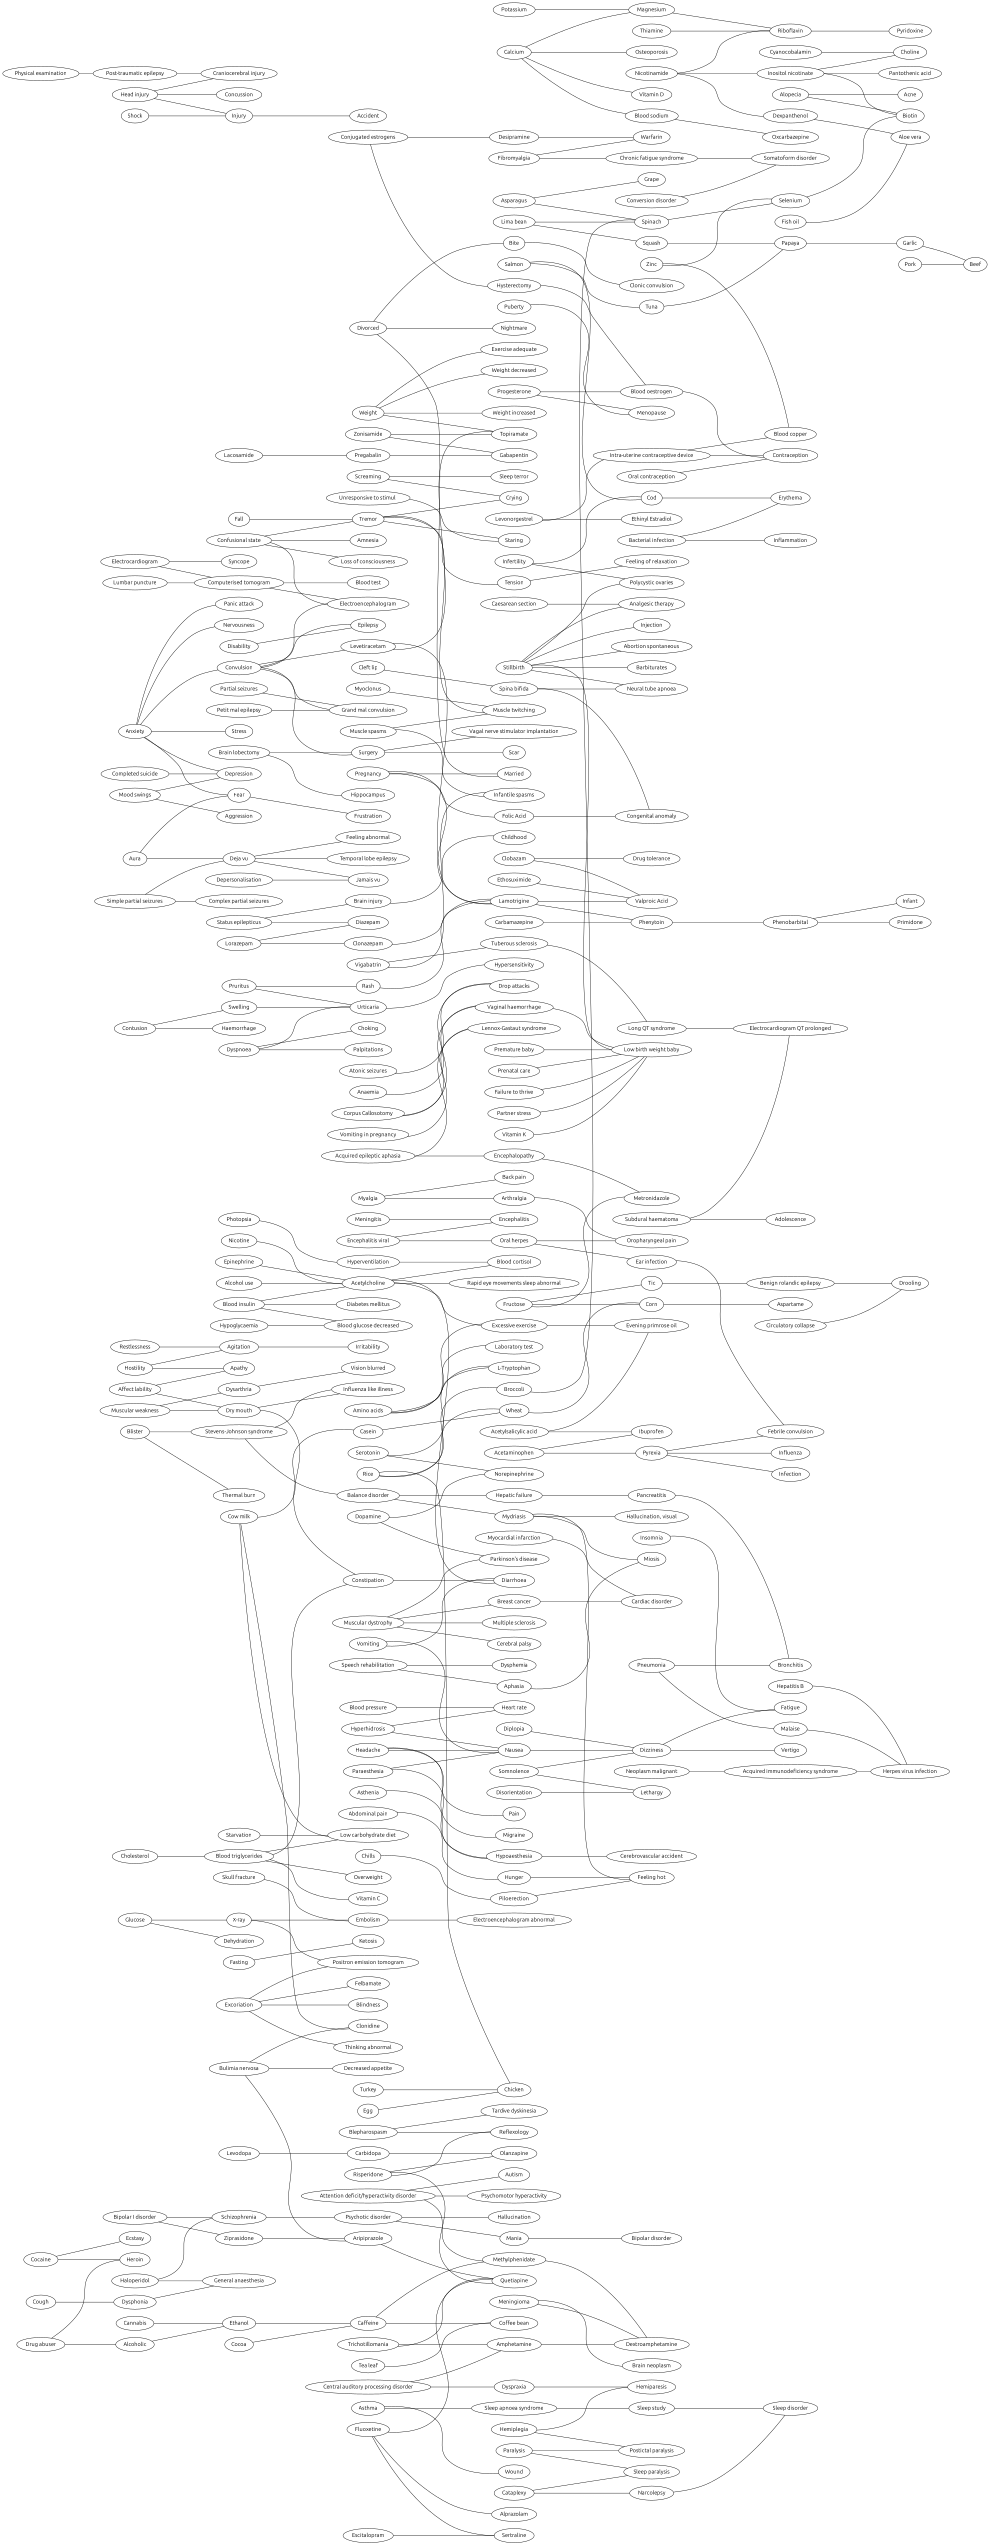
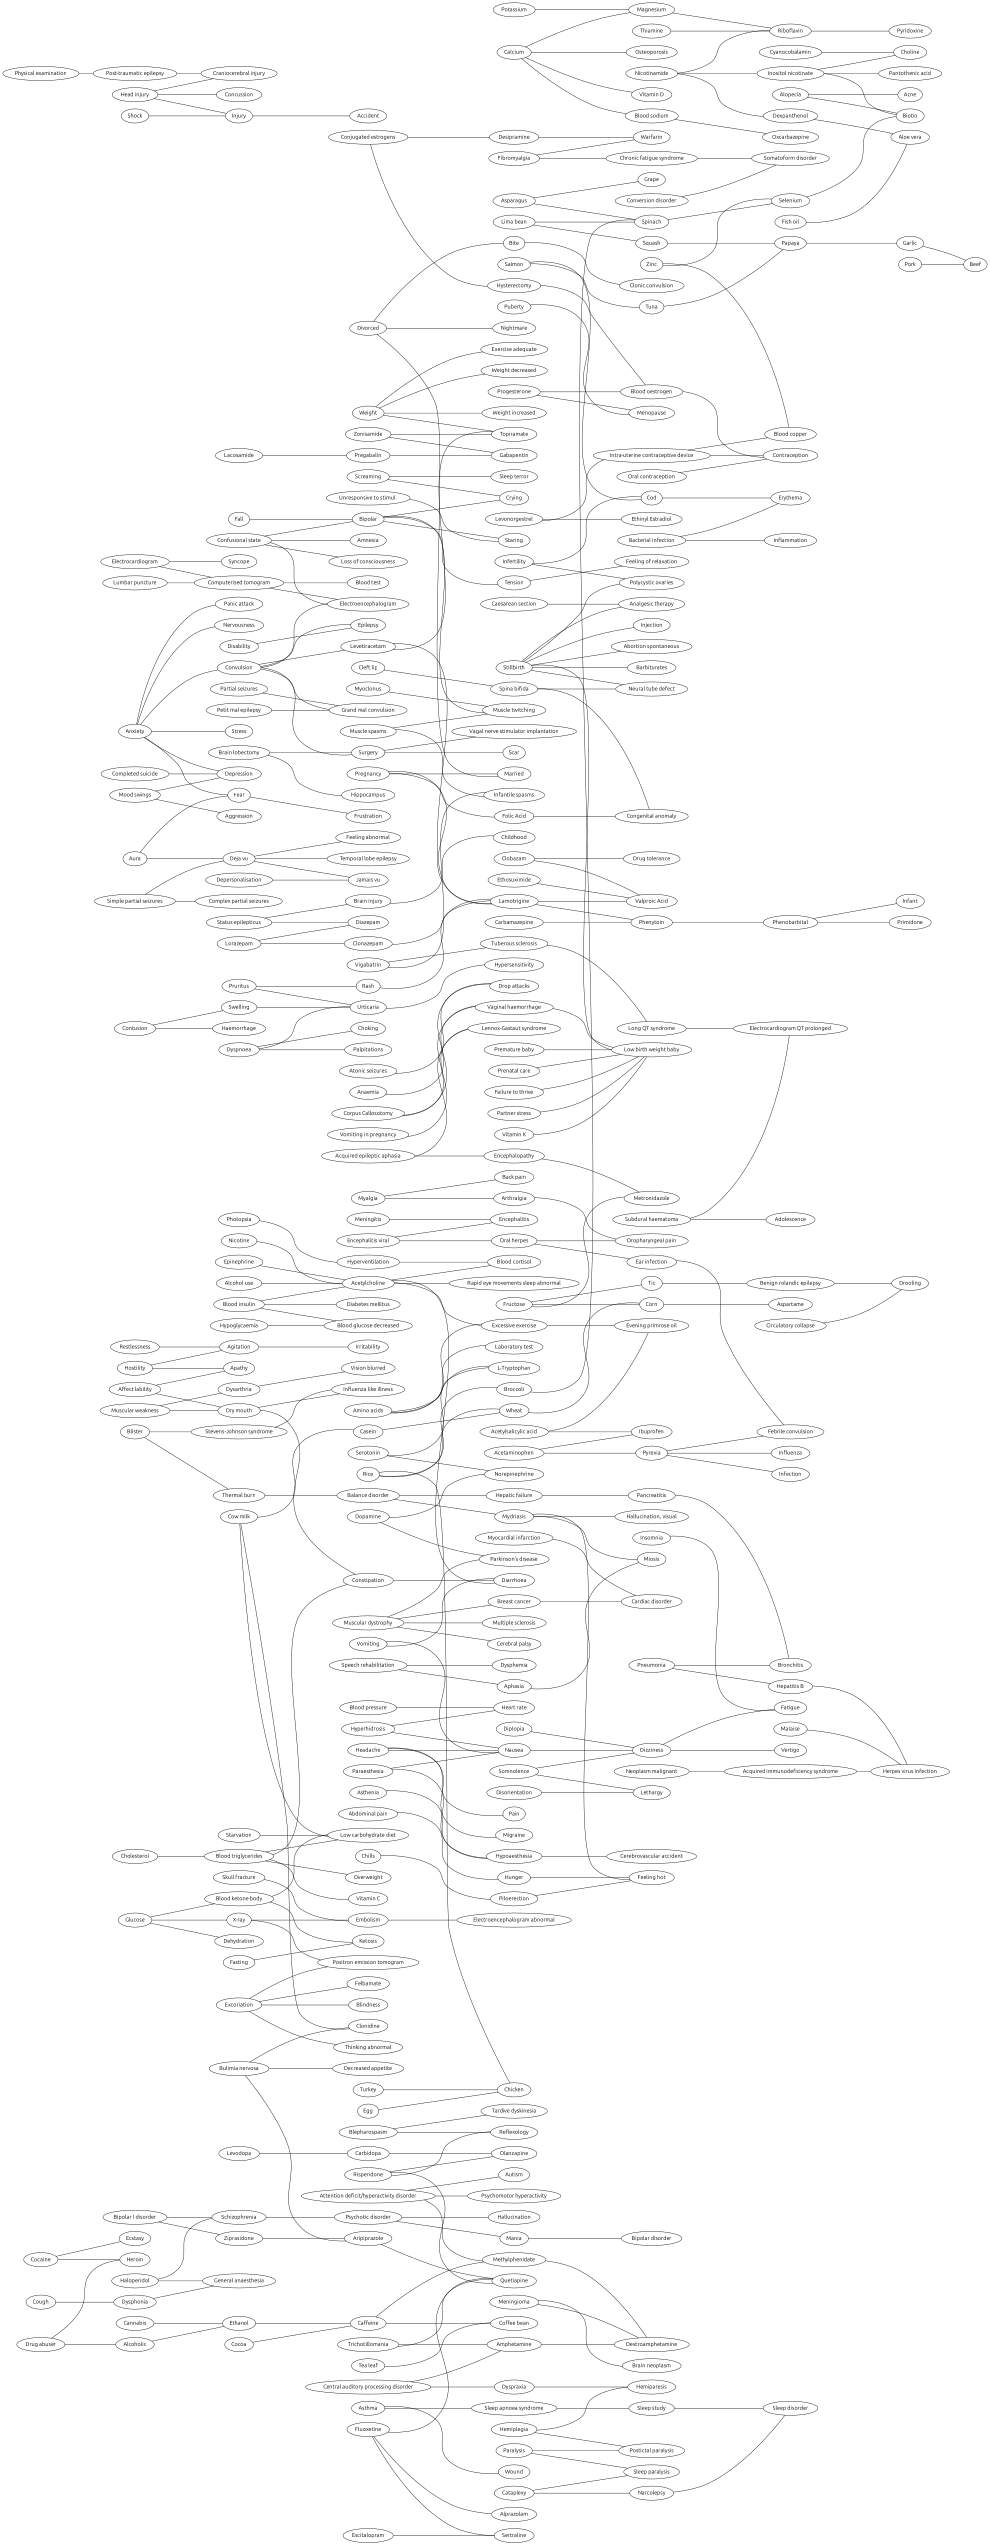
(368, 519) -> (368, 519)
(652, 689) -> (652, 689)
(286, 1476) -> (301, 1496)
(711, 1712) -> (721, 1676)
none -> (239, 1899)
